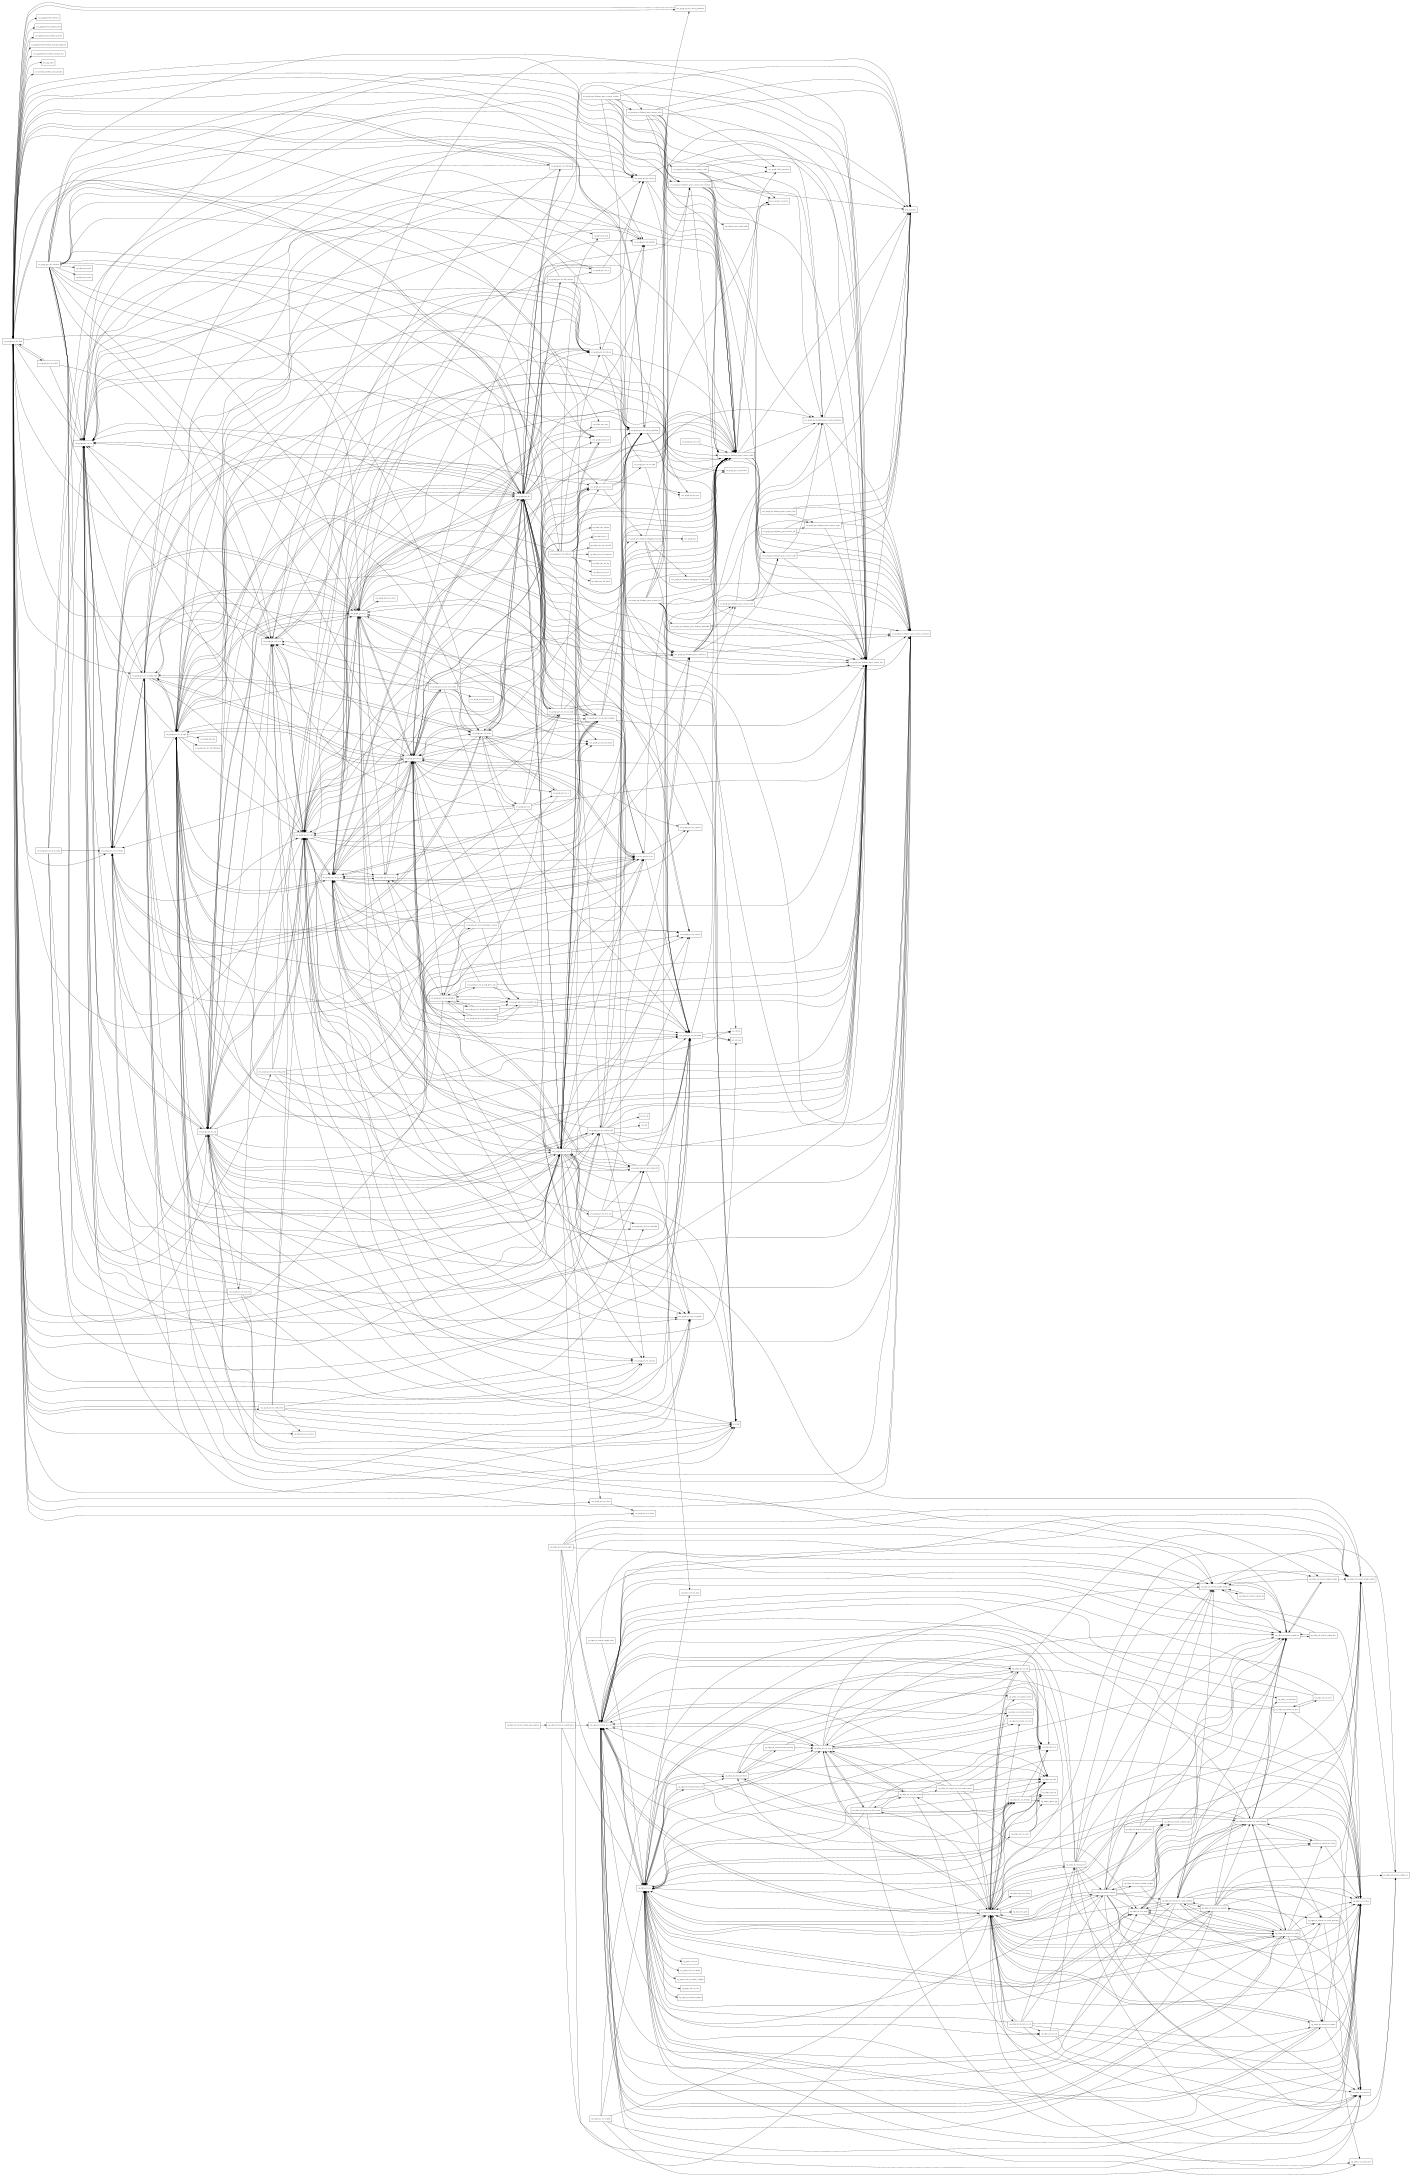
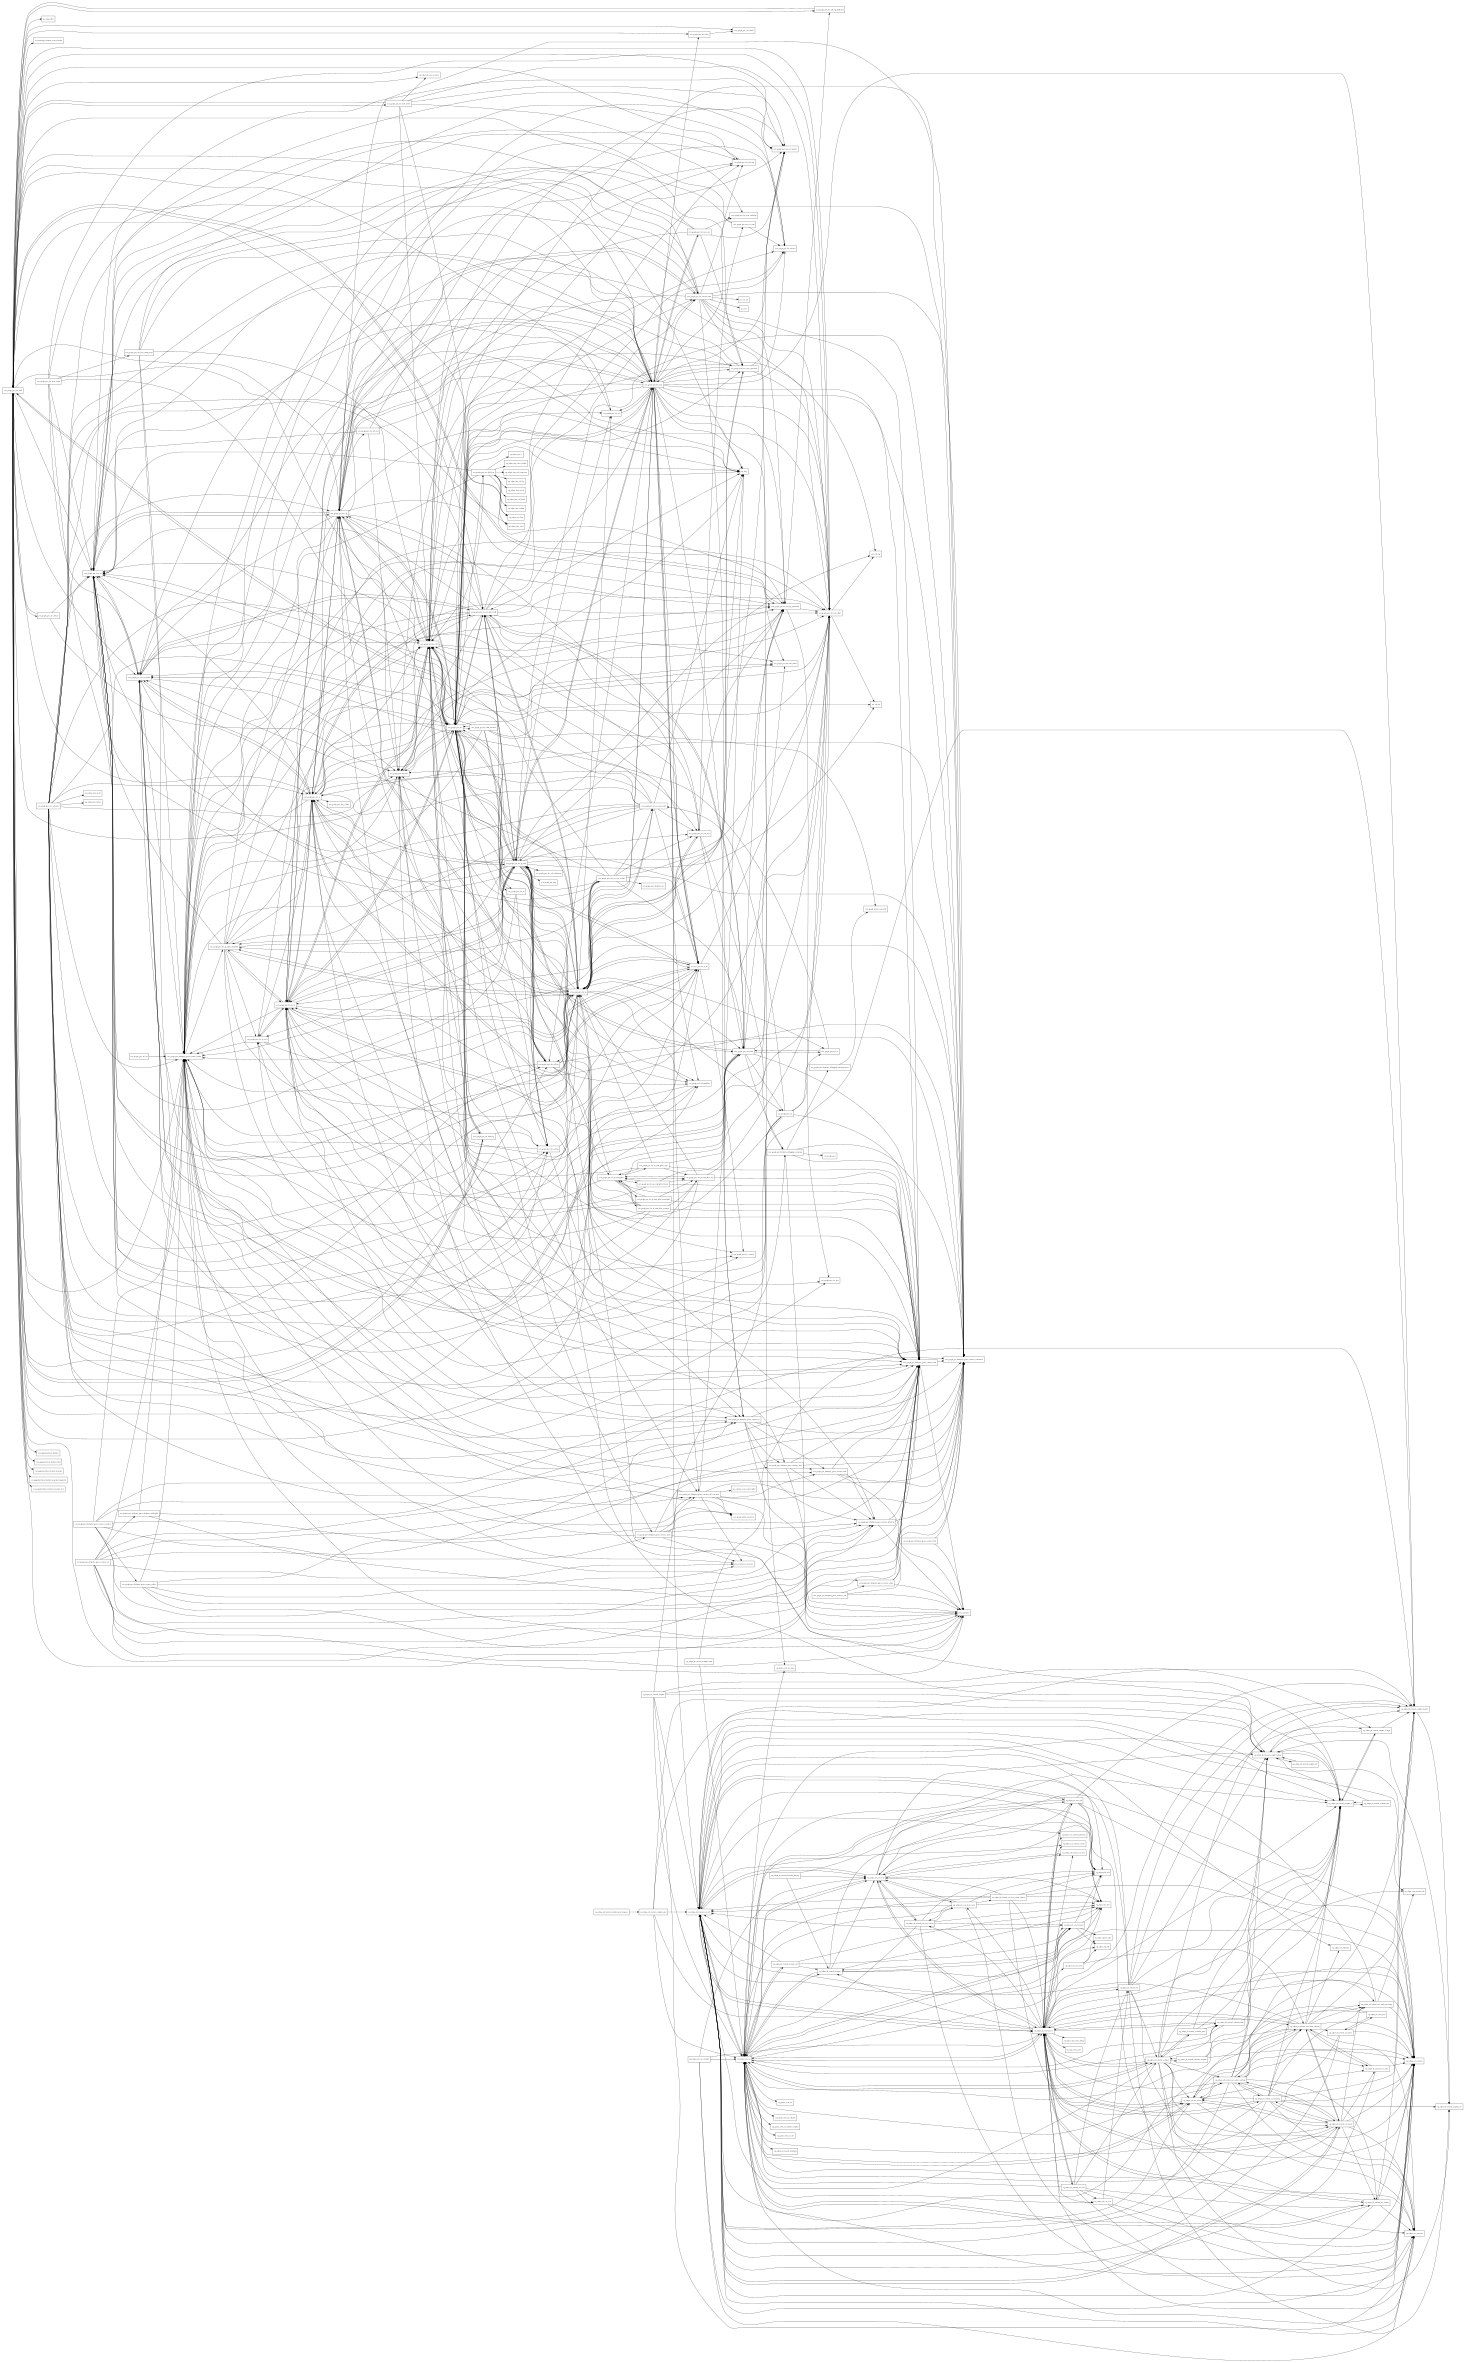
(800, 518) -> none
(639, 558) -> (204, 1003)
none -> (461, 1126)
(758, 1762) -> none
